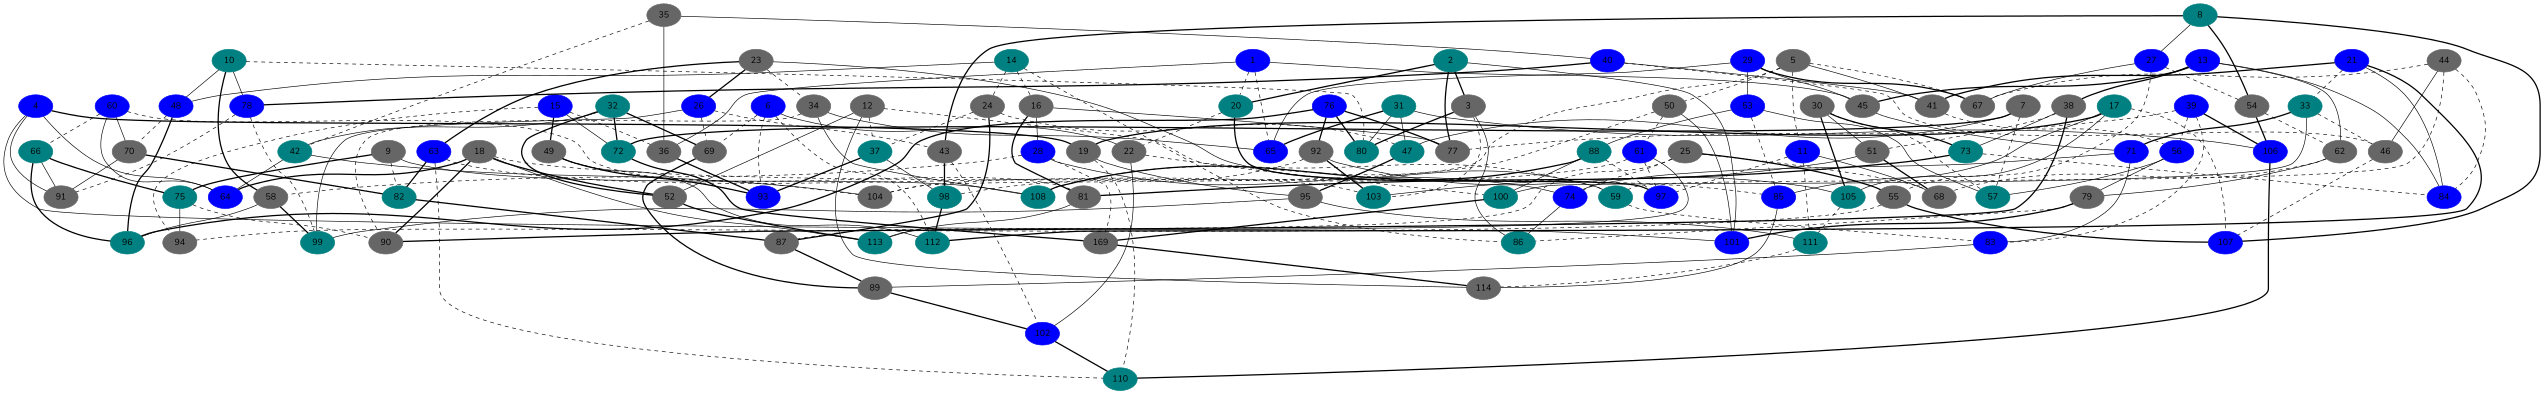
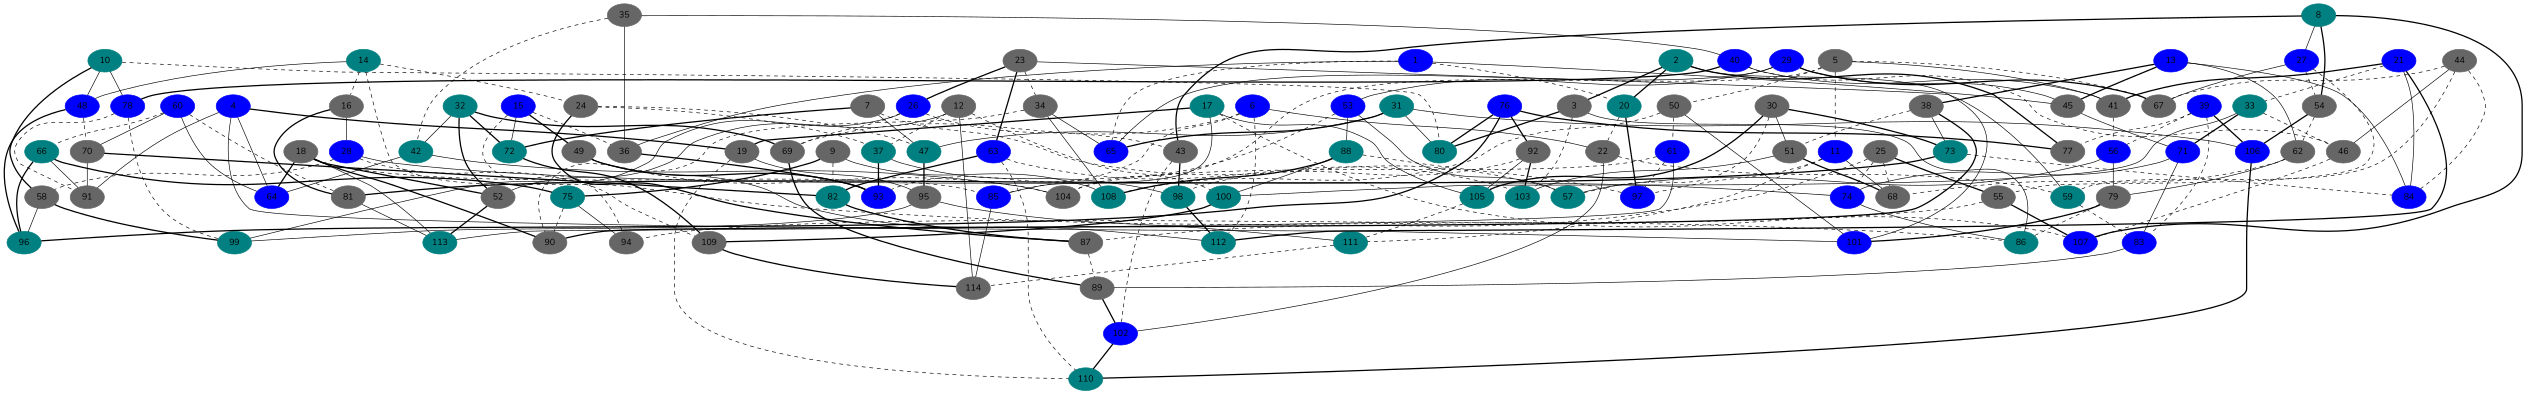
(1179, 117) -> none
(1101, 243) -> (709, 243)
(828, 265) -> (1091, 265)
